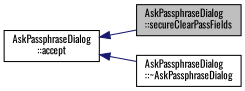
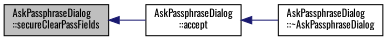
(123, 33) -> (133, 20)
